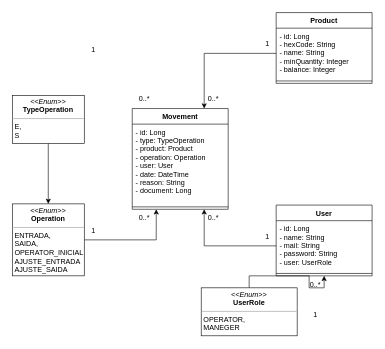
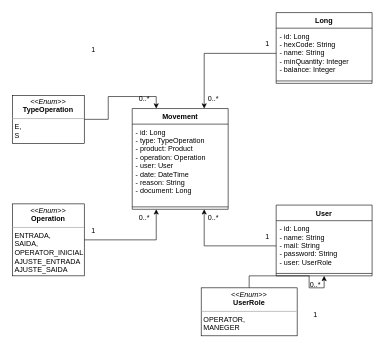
(324, 20) -> (324, 20)
(48, 198) -> (135, 96)
